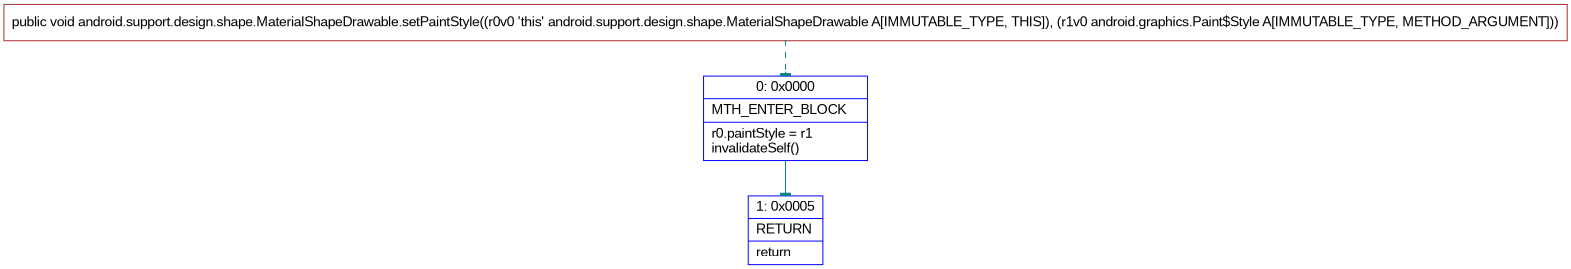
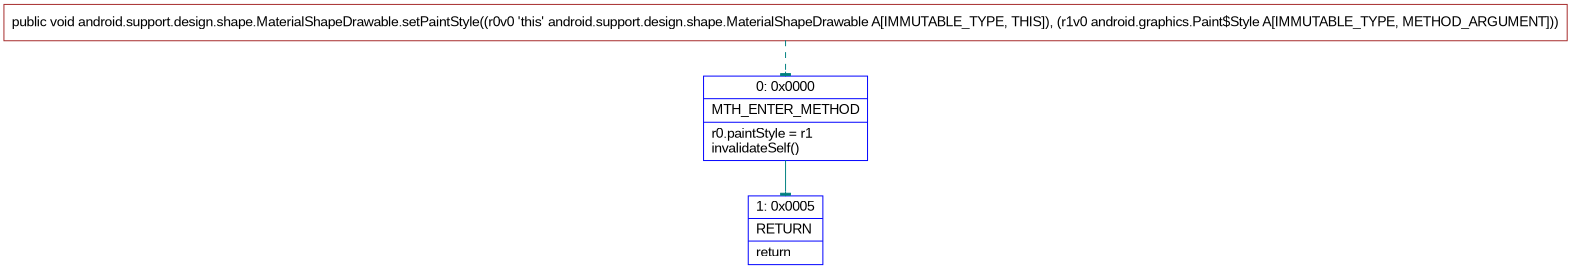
(779, 110) -> (786, 110)
